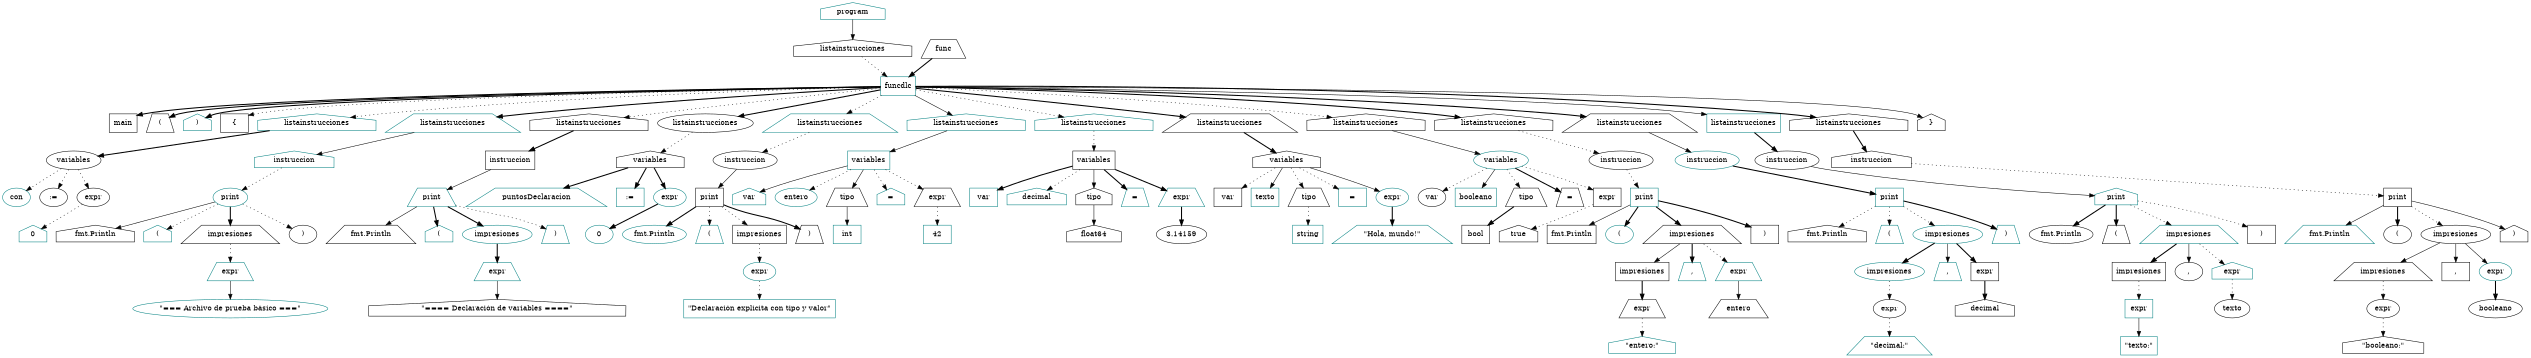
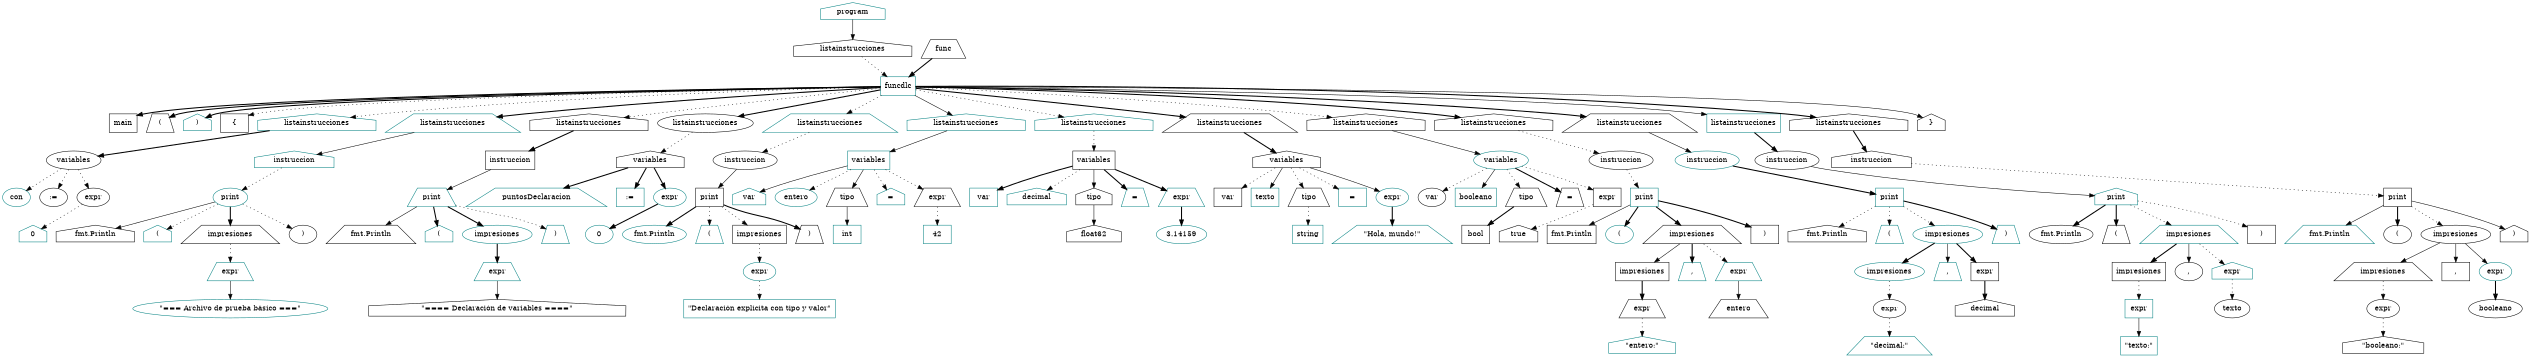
(1094, 234) -> (1094, 234)
(1182, 234) -> (1182, 234)
